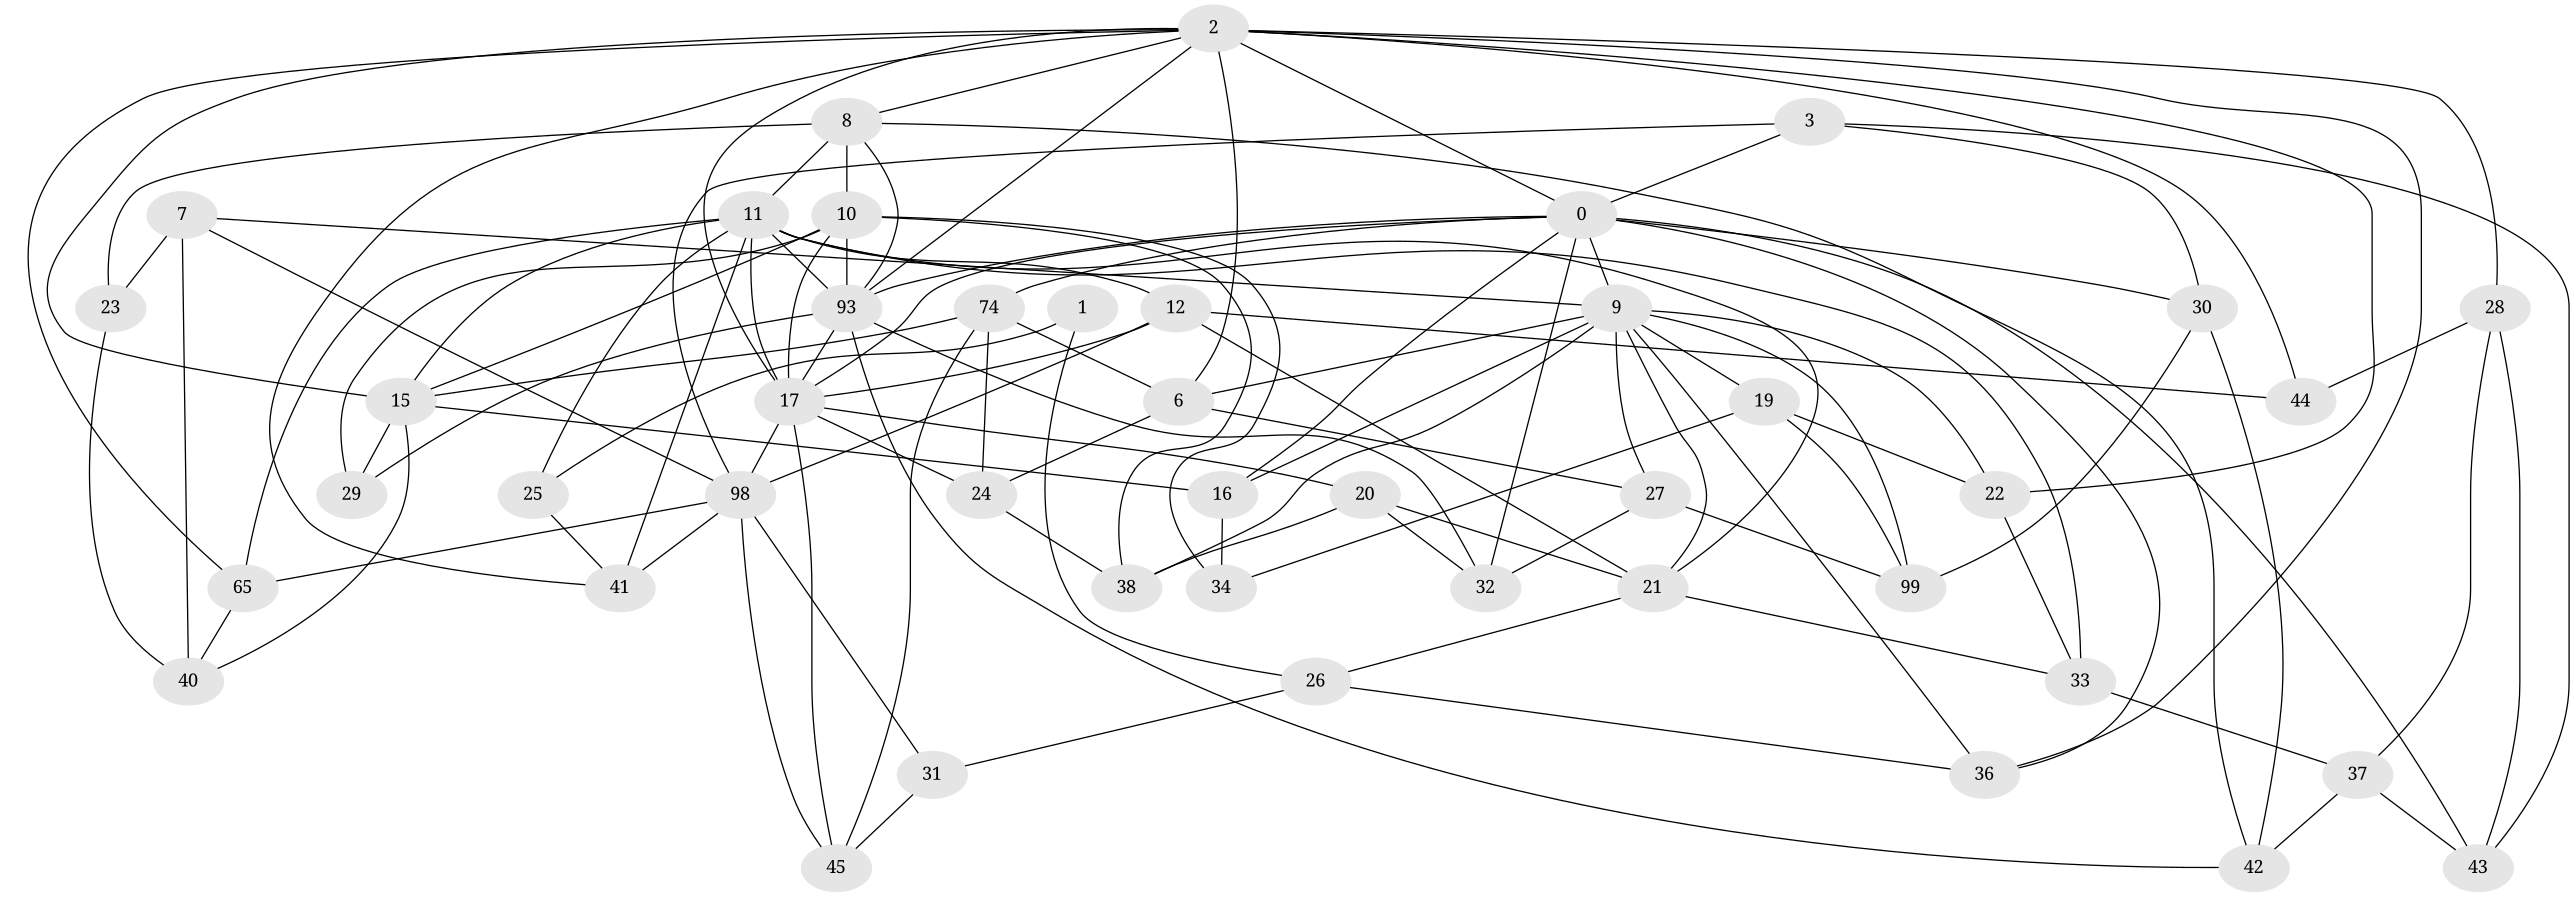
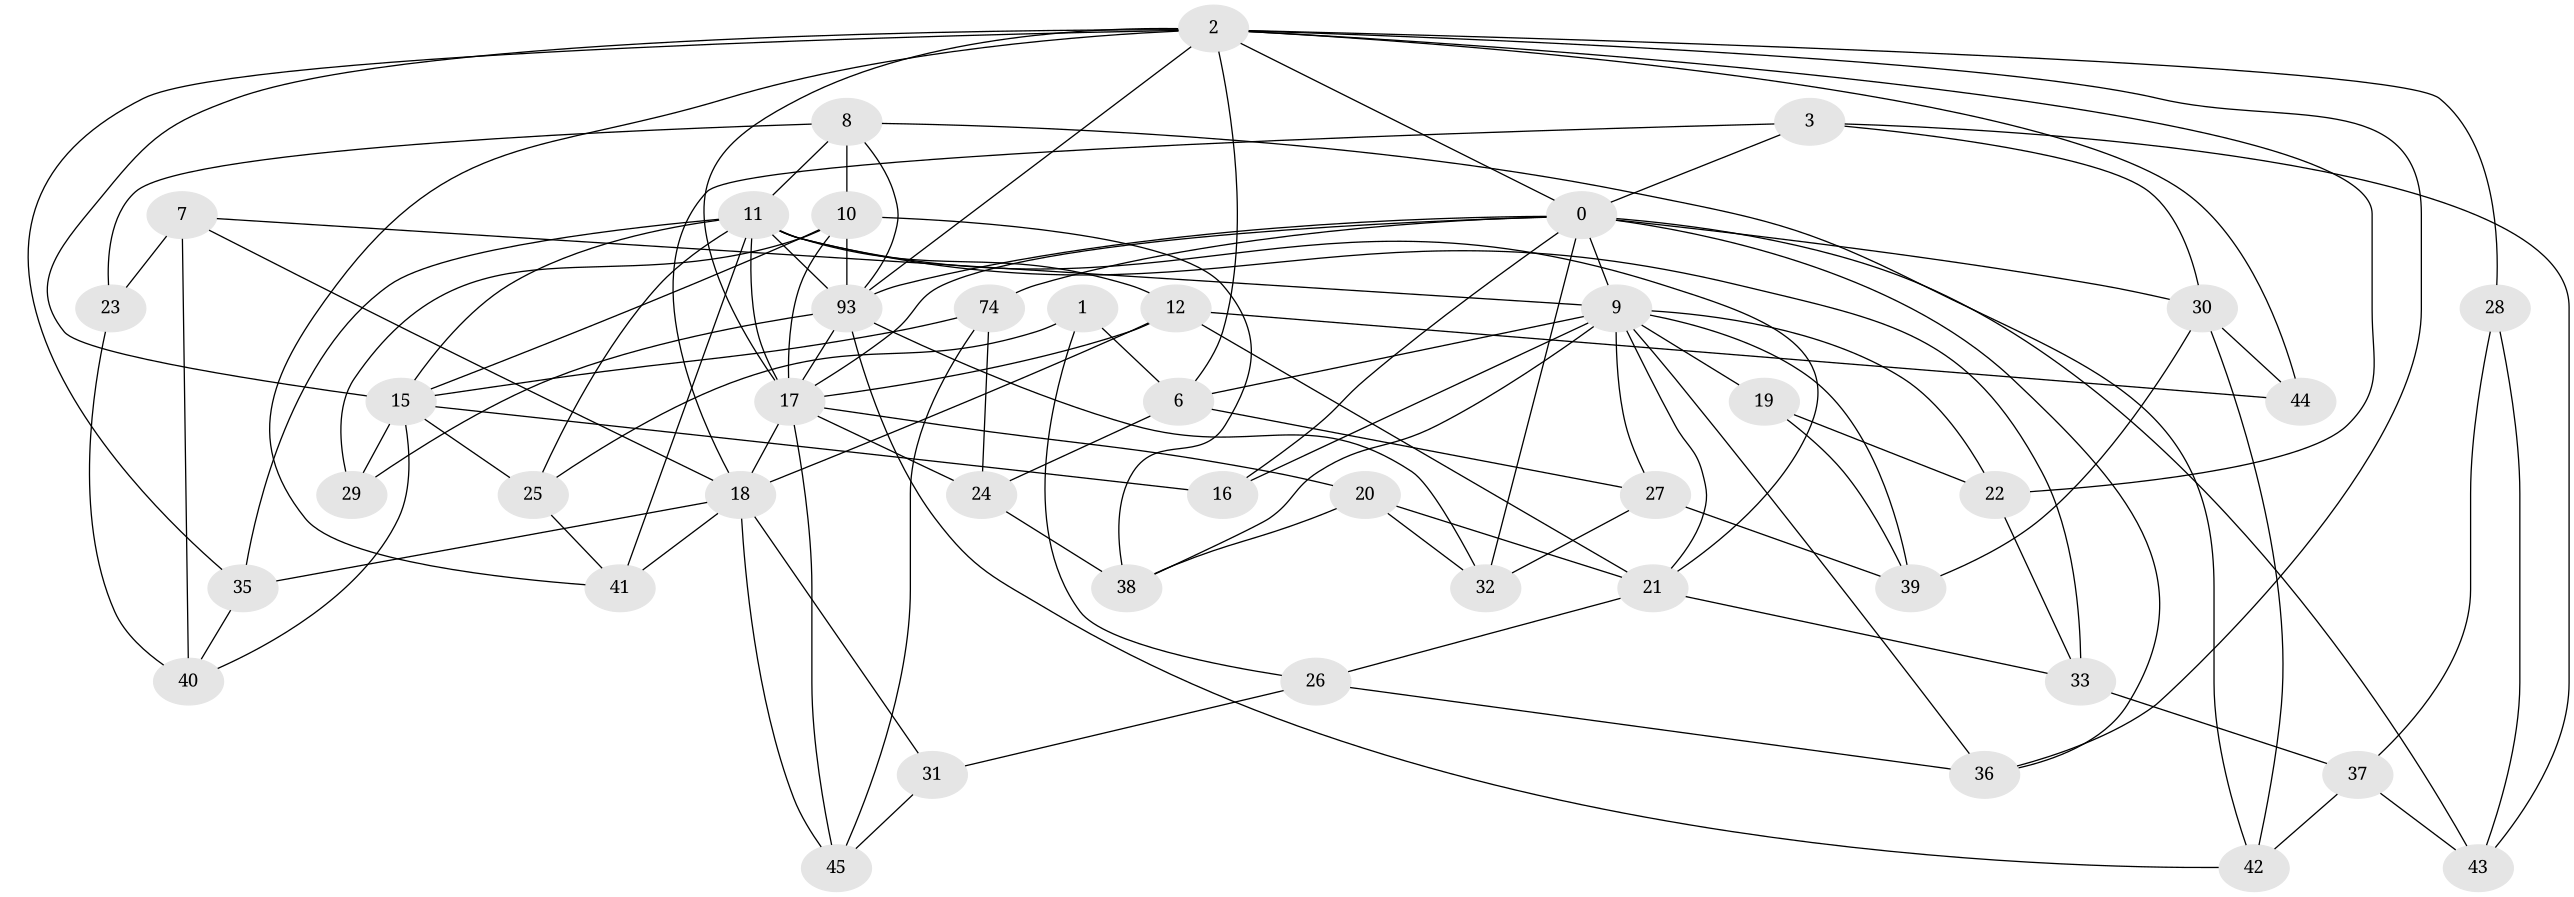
(1030, 75) -> none
(2398, 355) -> (2252, 355)
(1091, 358) -> (1131, 355)
none -> (467, 448)
(741, 495) -> (741, 495)
(243, 588) -> (243, 588)
(1221, 588) -> none
(1911, 588) -> (1911, 588)
